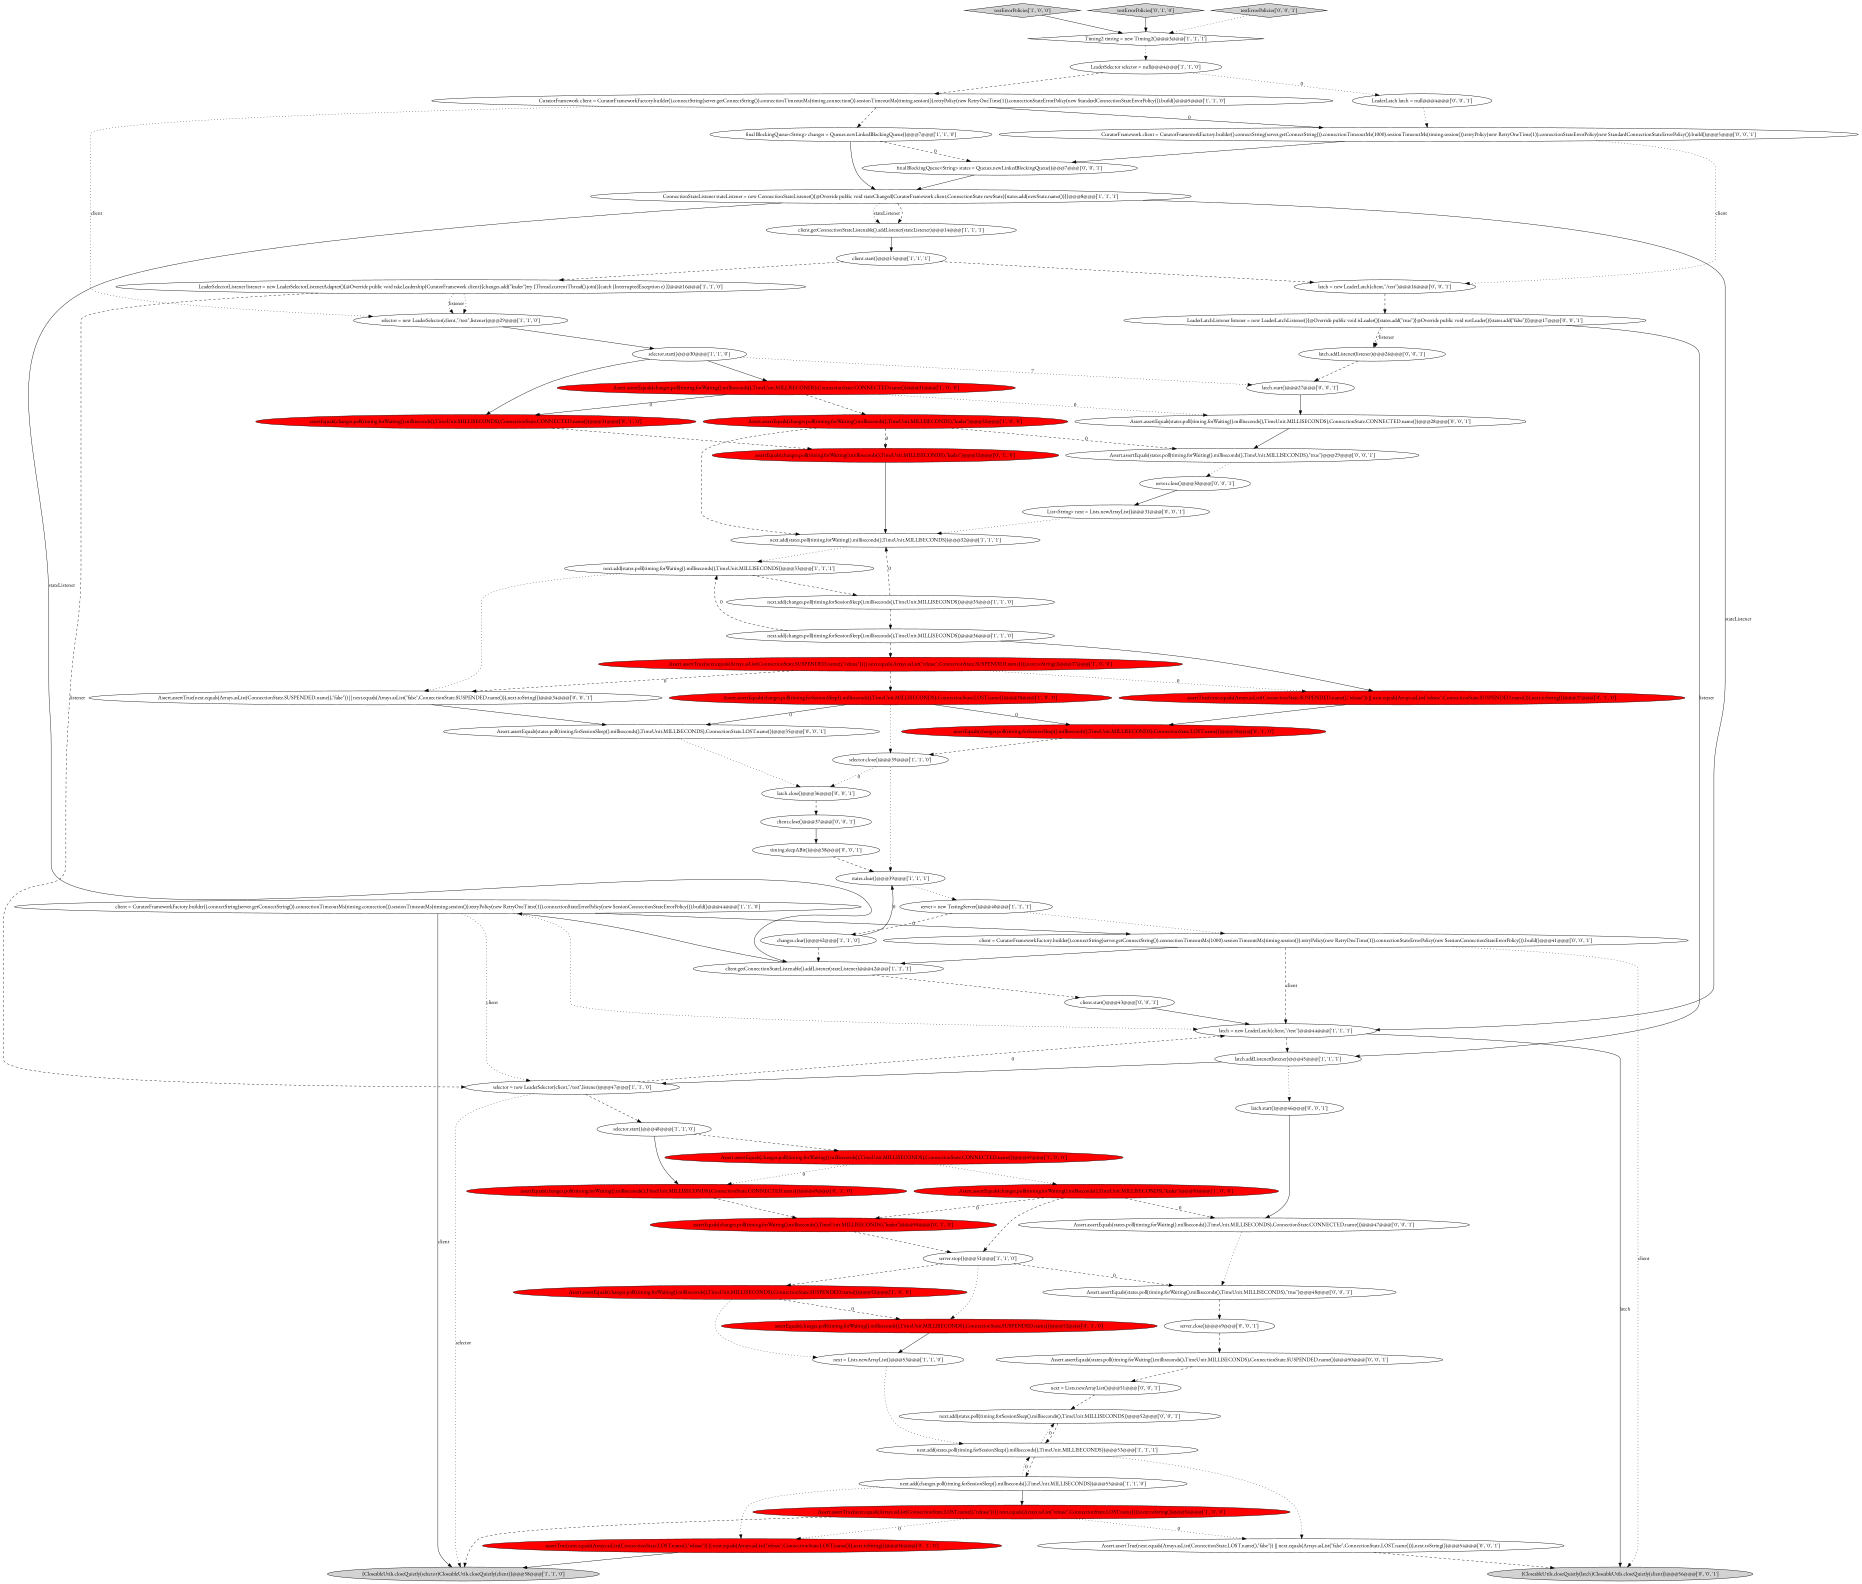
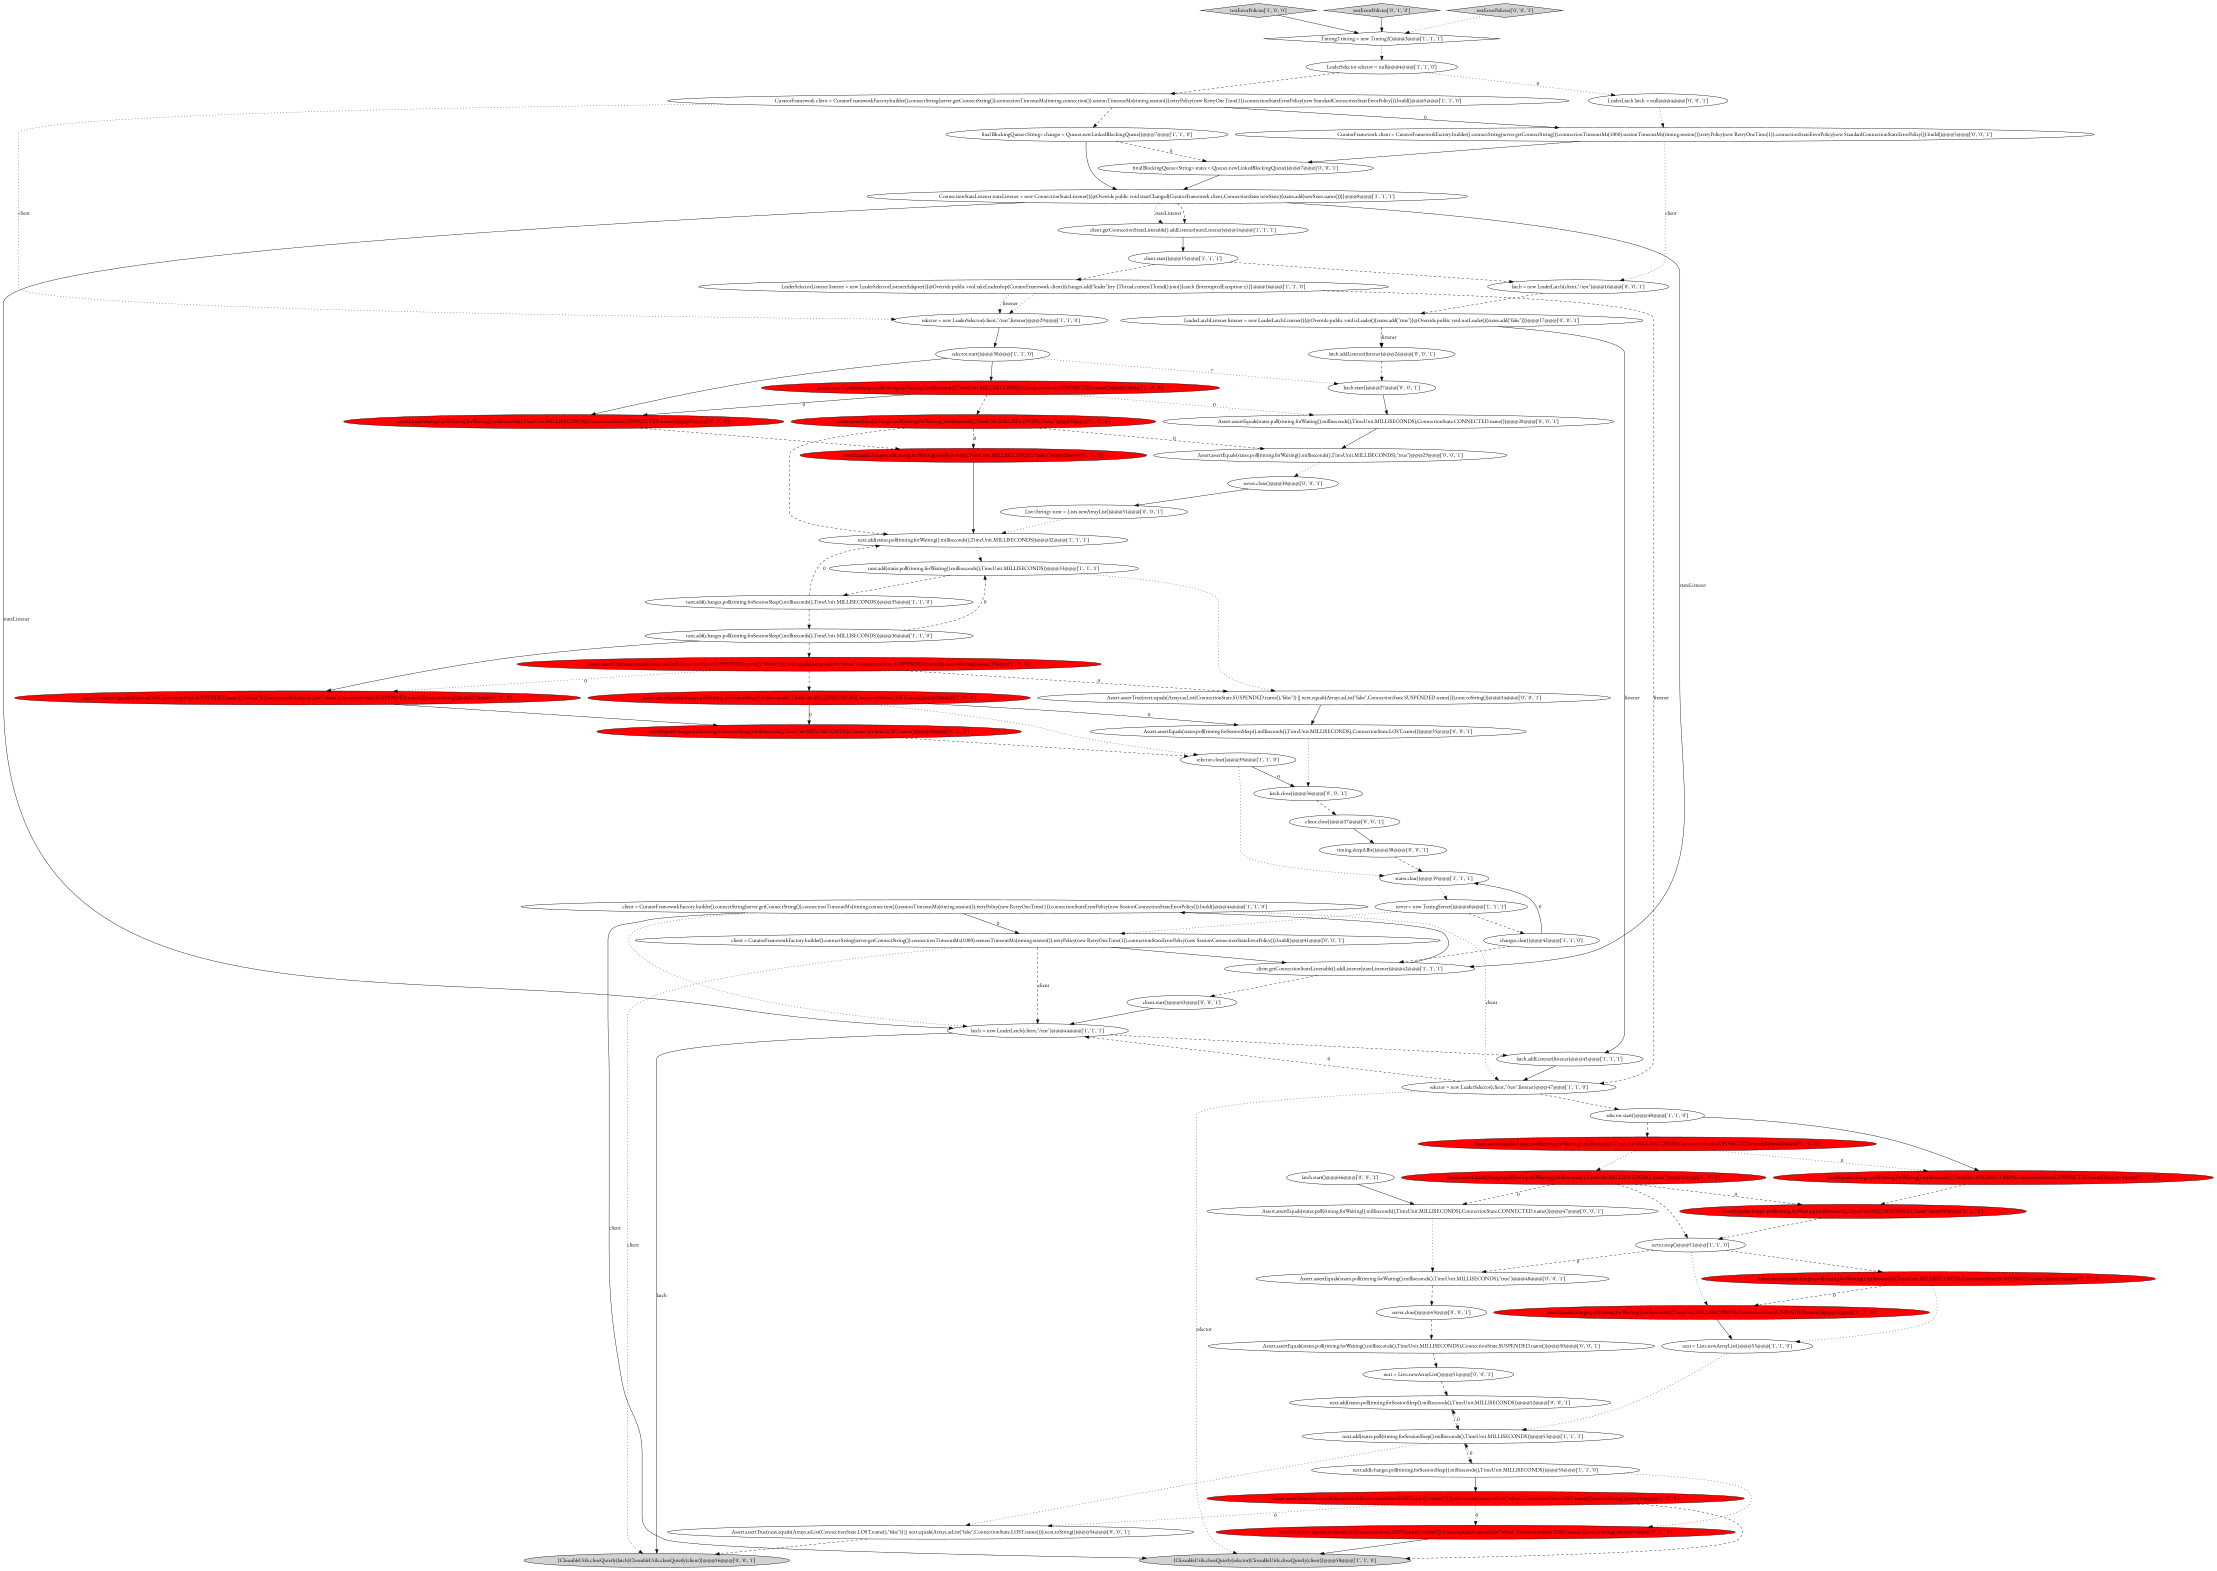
(855, 776) -> (1271, 776)
(1289, 1082) -> none
